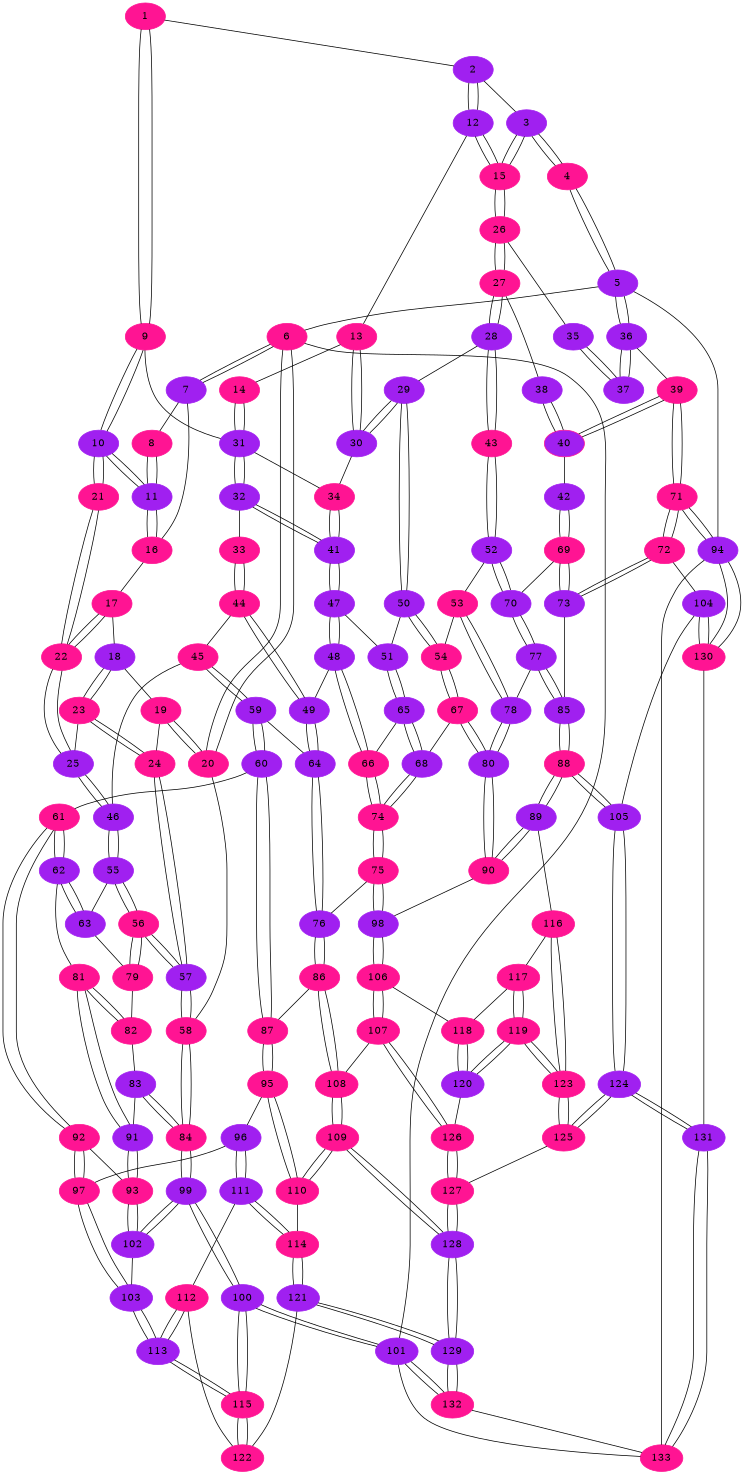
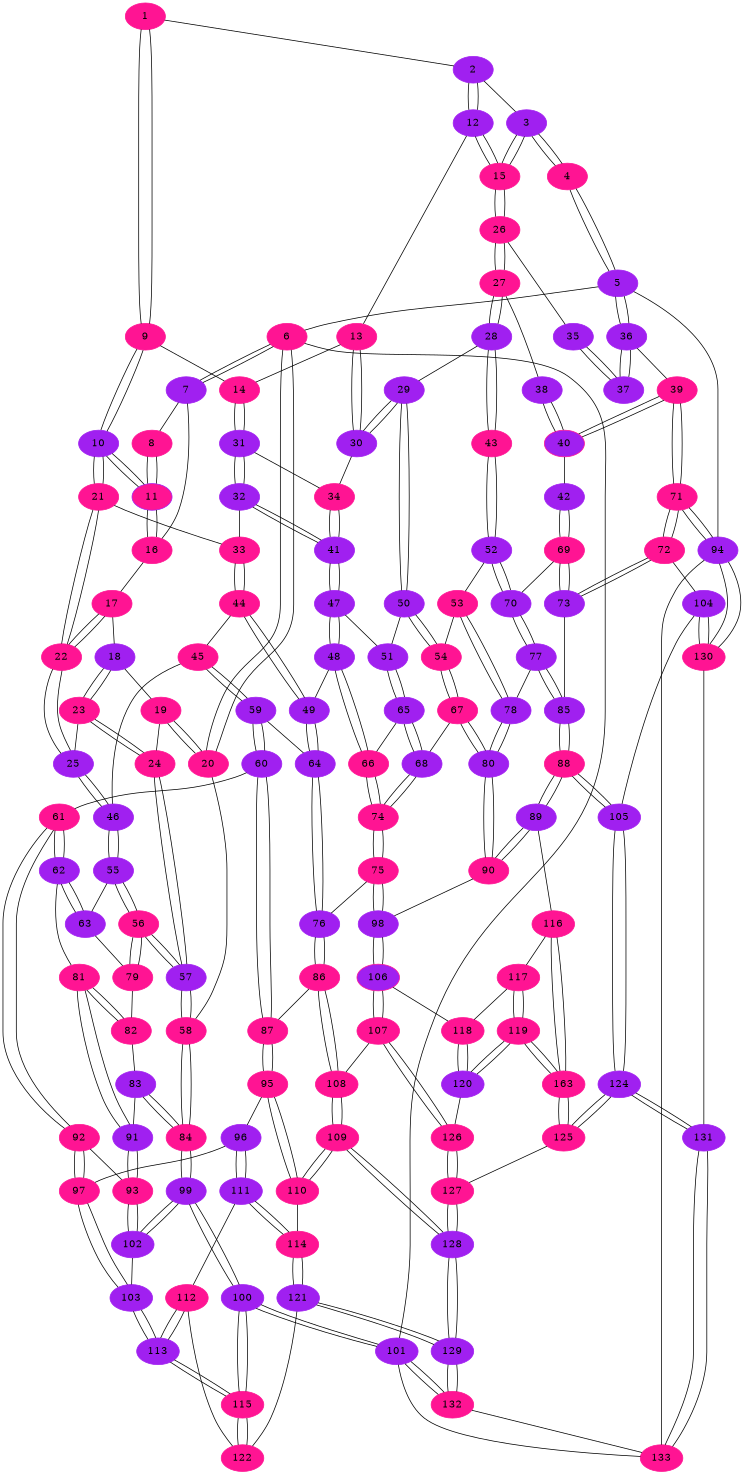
(165, 409) -> (192, 363)
(152, 497) -> (152, 497)
none -> (165, 525)
(378, 978) -> (378, 978)
(564, 1084) -> (564, 1084)
